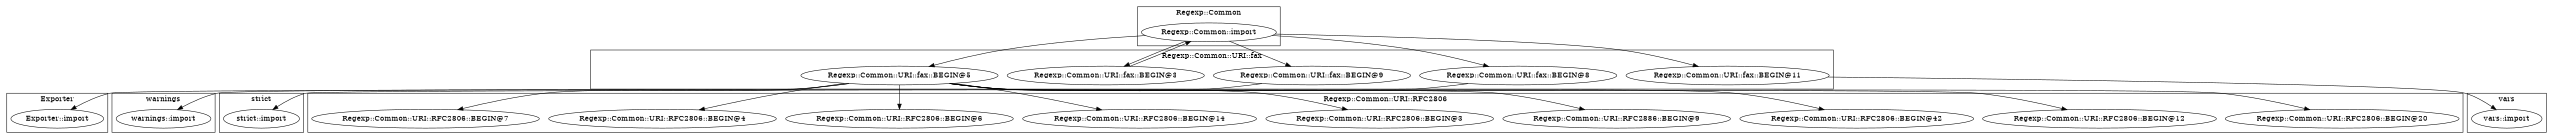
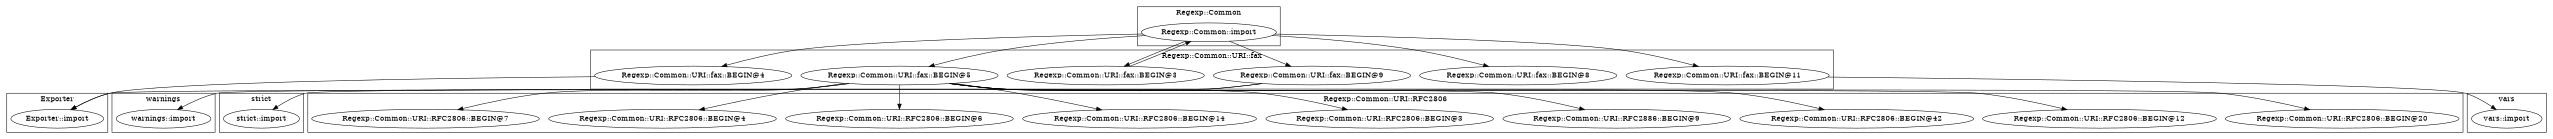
none -> (693, 76)
(871, 90) -> (768, 89)
